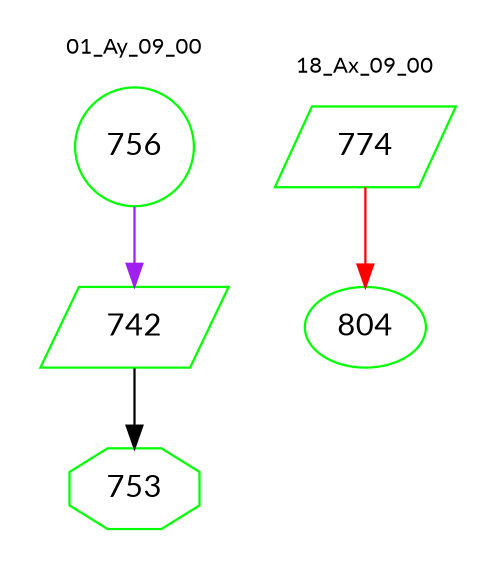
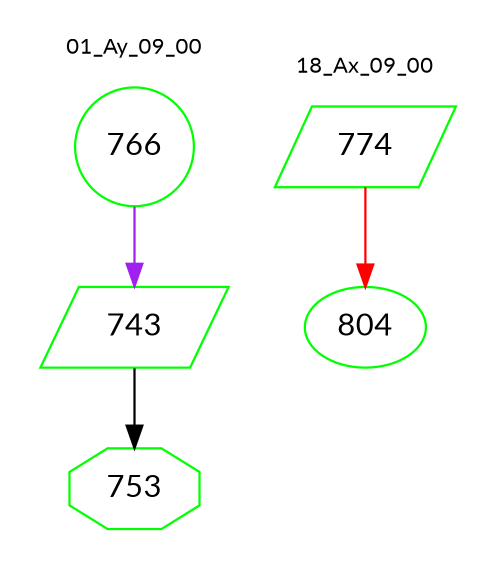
(134, 147) -> (134, 147)
(134, 327) -> (134, 327)
